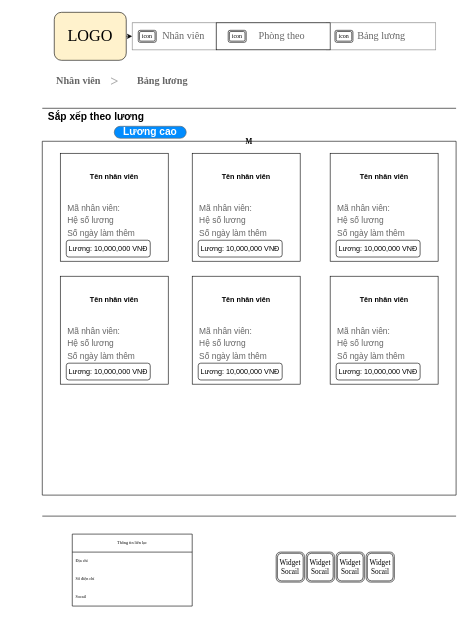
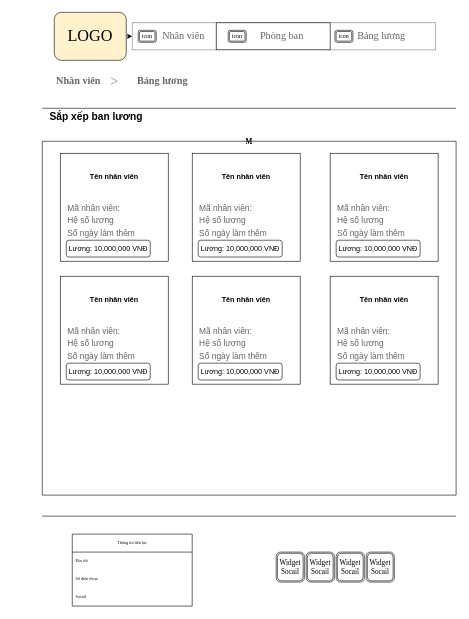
(282, 36) -> (282, 36)
(96, 117) -> (96, 117)
(150, 132) -> none
(87, 579) -> (89, 579)
